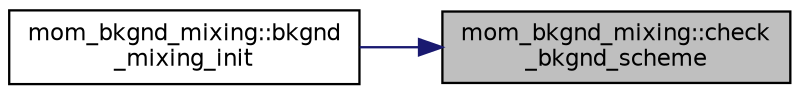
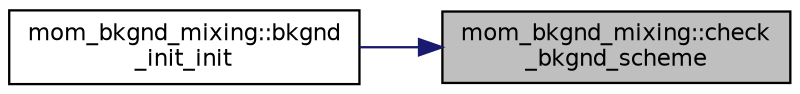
(184, 47) -> (184, 47)
